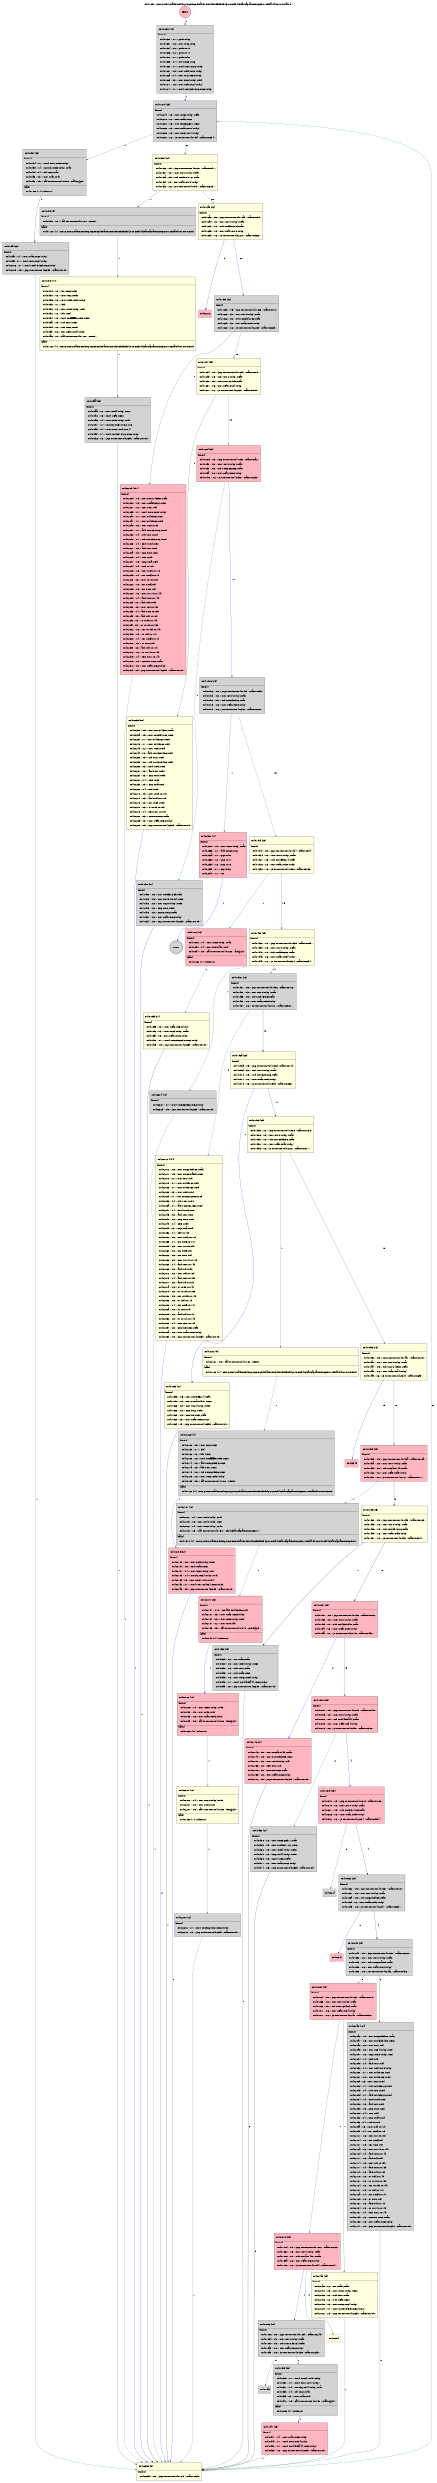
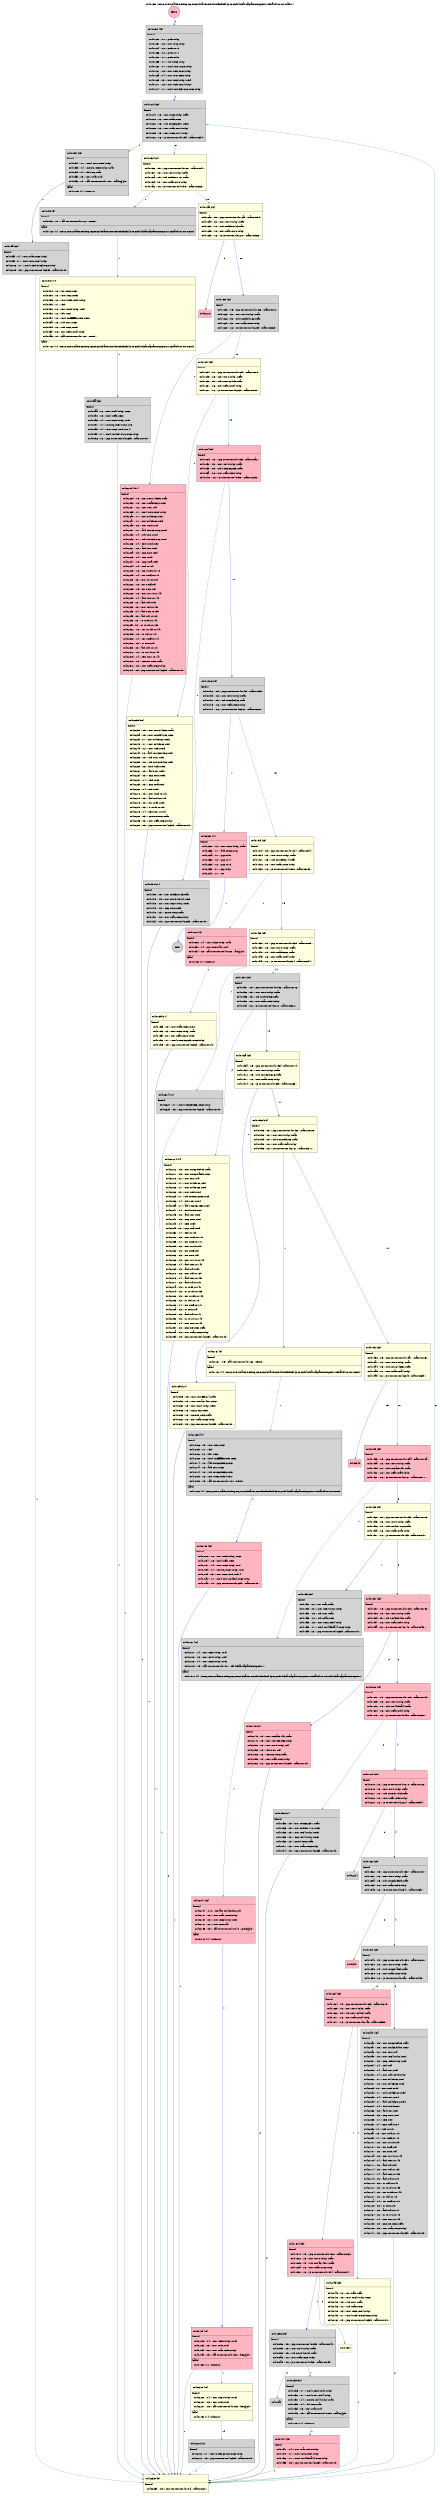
(176, 947) -> (178, 947)
(209, 1849) -> (223, 2432)
(242, 2092) -> (184, 2420)
